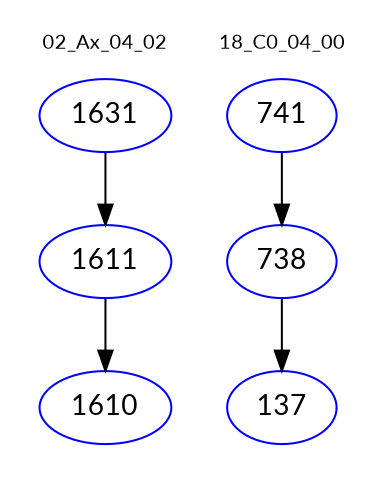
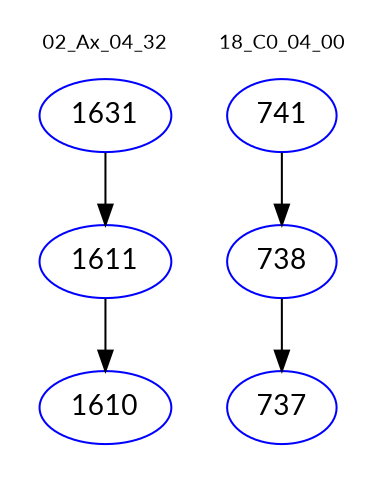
(105, 44) -> (105, 44)
(282, 408) -> (282, 408)
